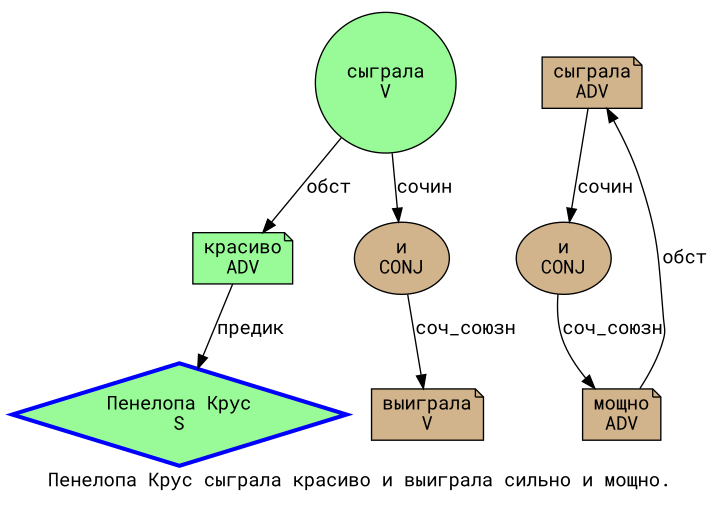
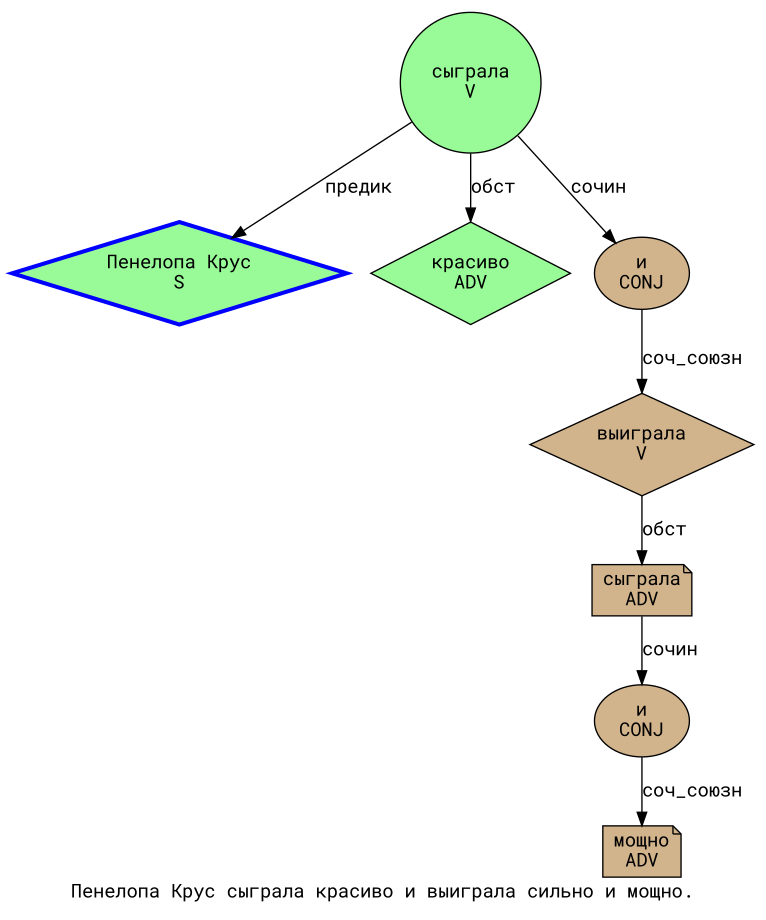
(658, 254) -> (642, 523)
(243, 258) -> (471, 273)
(218, 320) -> (328, 176)
(428, 415) -> (642, 445)
